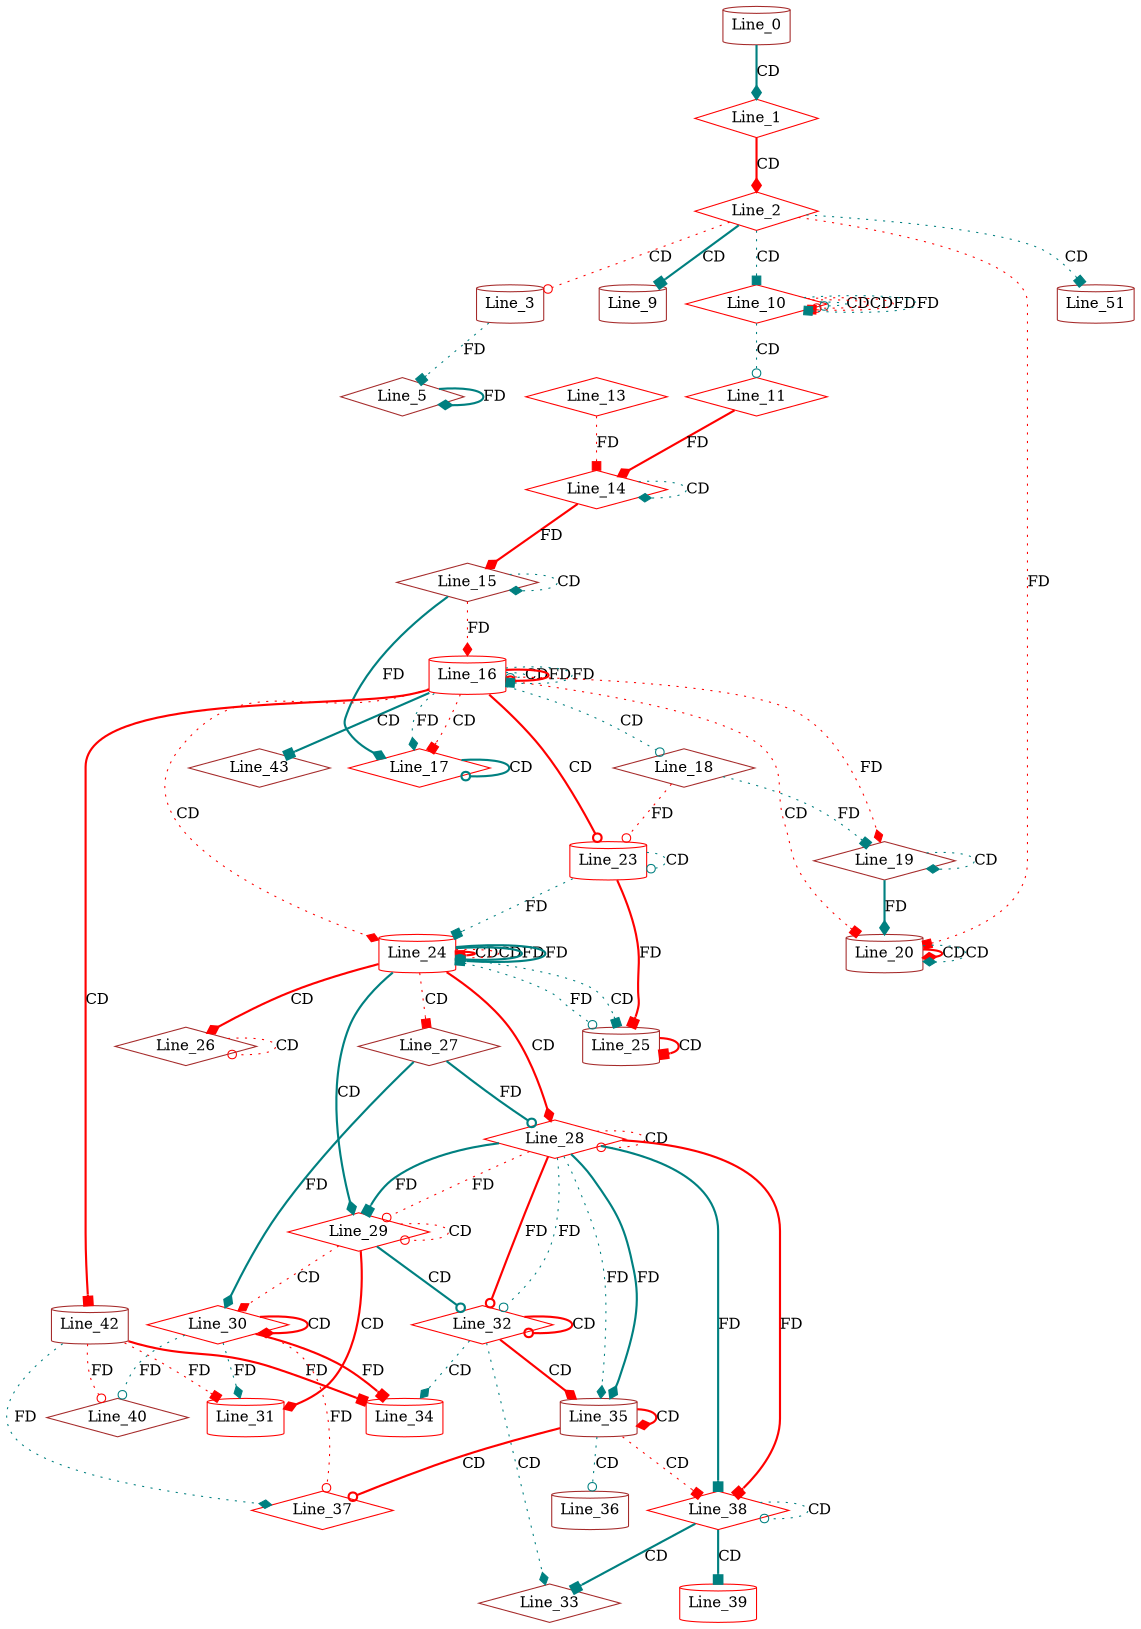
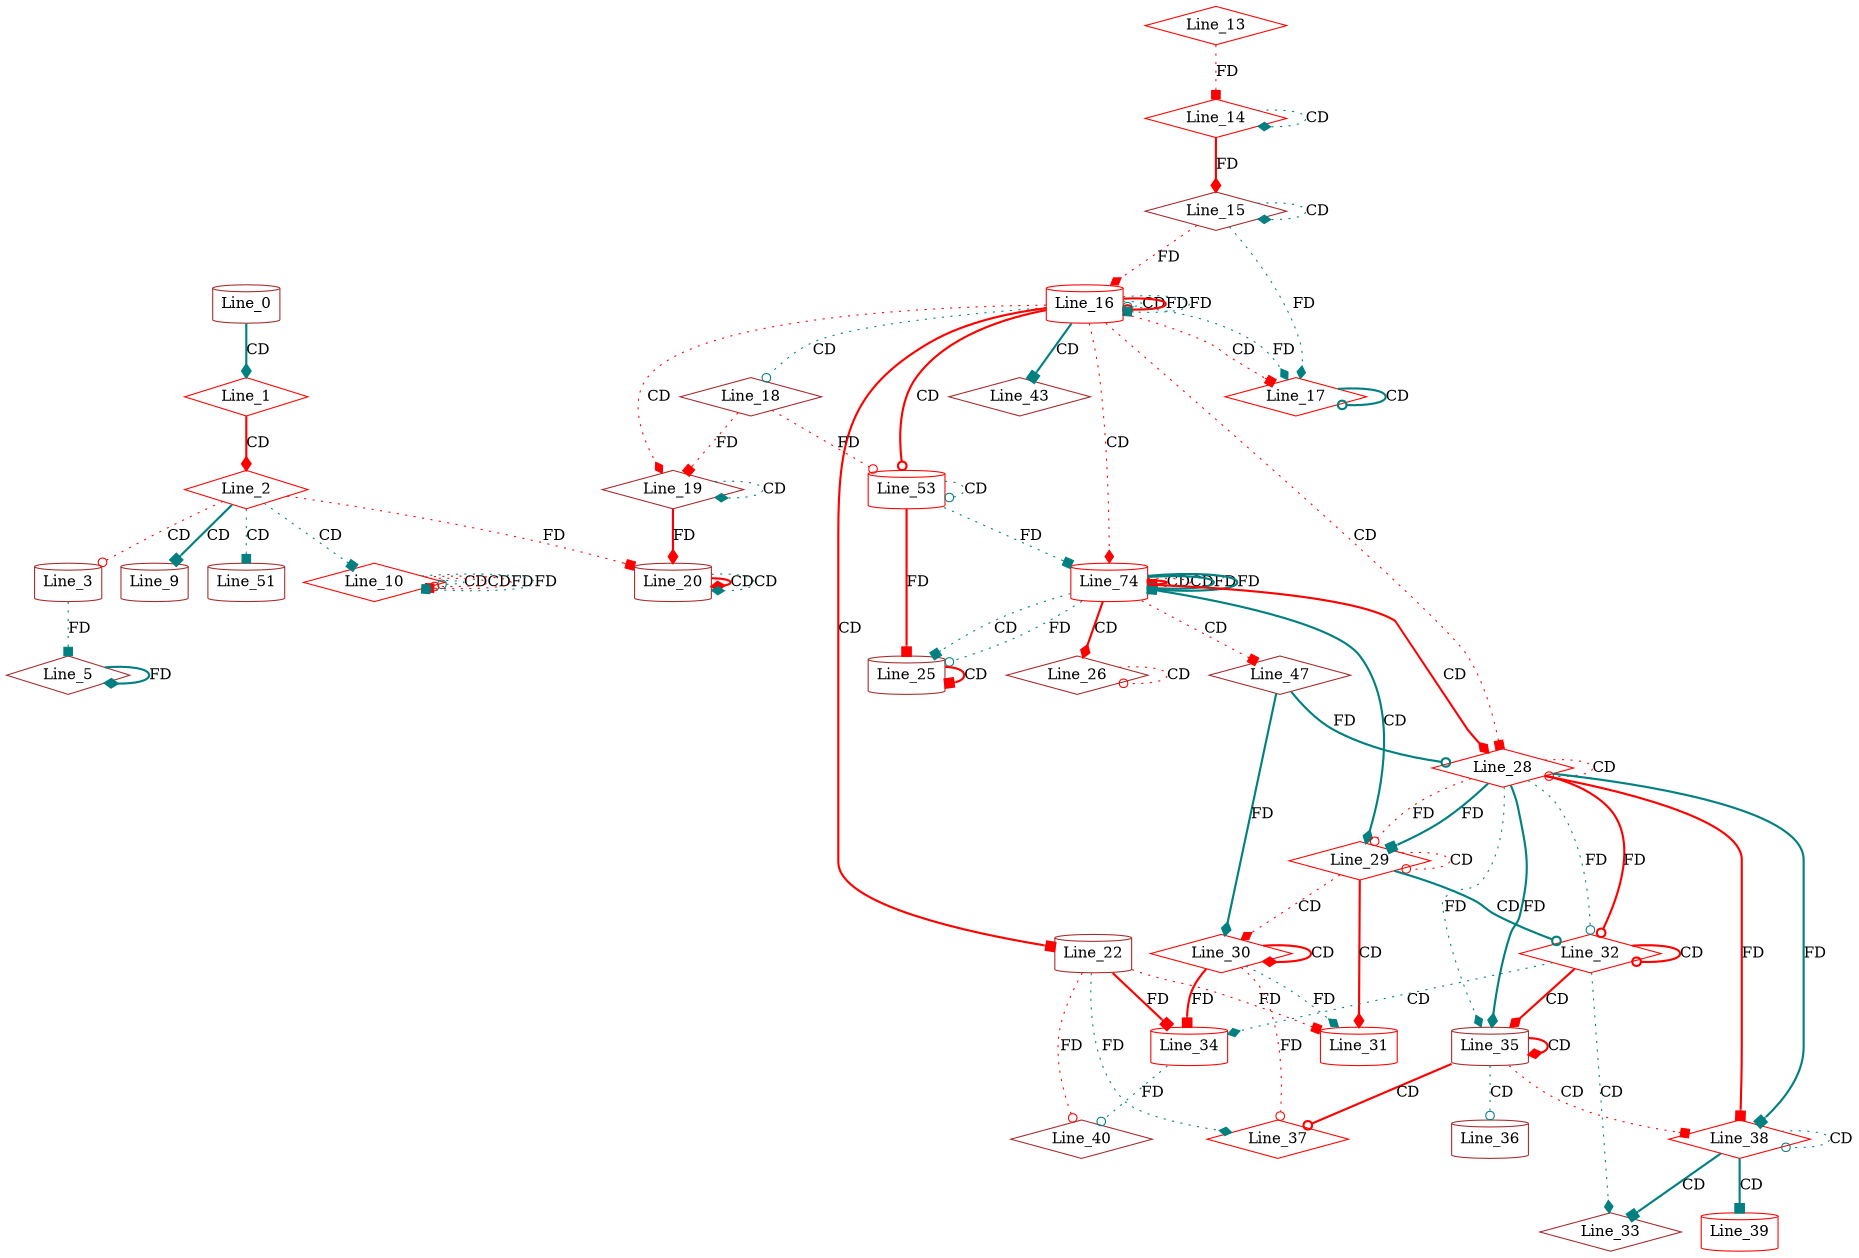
(757, 397) -> none
(373, 668) -> (1277, 291)
(737, 732) -> (1323, 515)
(872, 768) -> (659, 397)
(796, 799) -> (715, 439)
(608, 861) -> (907, 490)
(885, 901) -> (673, 530)
(417, 954) -> (1109, 582)
(429, 1046) -> (1280, 675)
(90, 1325) -> (1093, 954)
(142, 1360) -> (1136, 1092)
